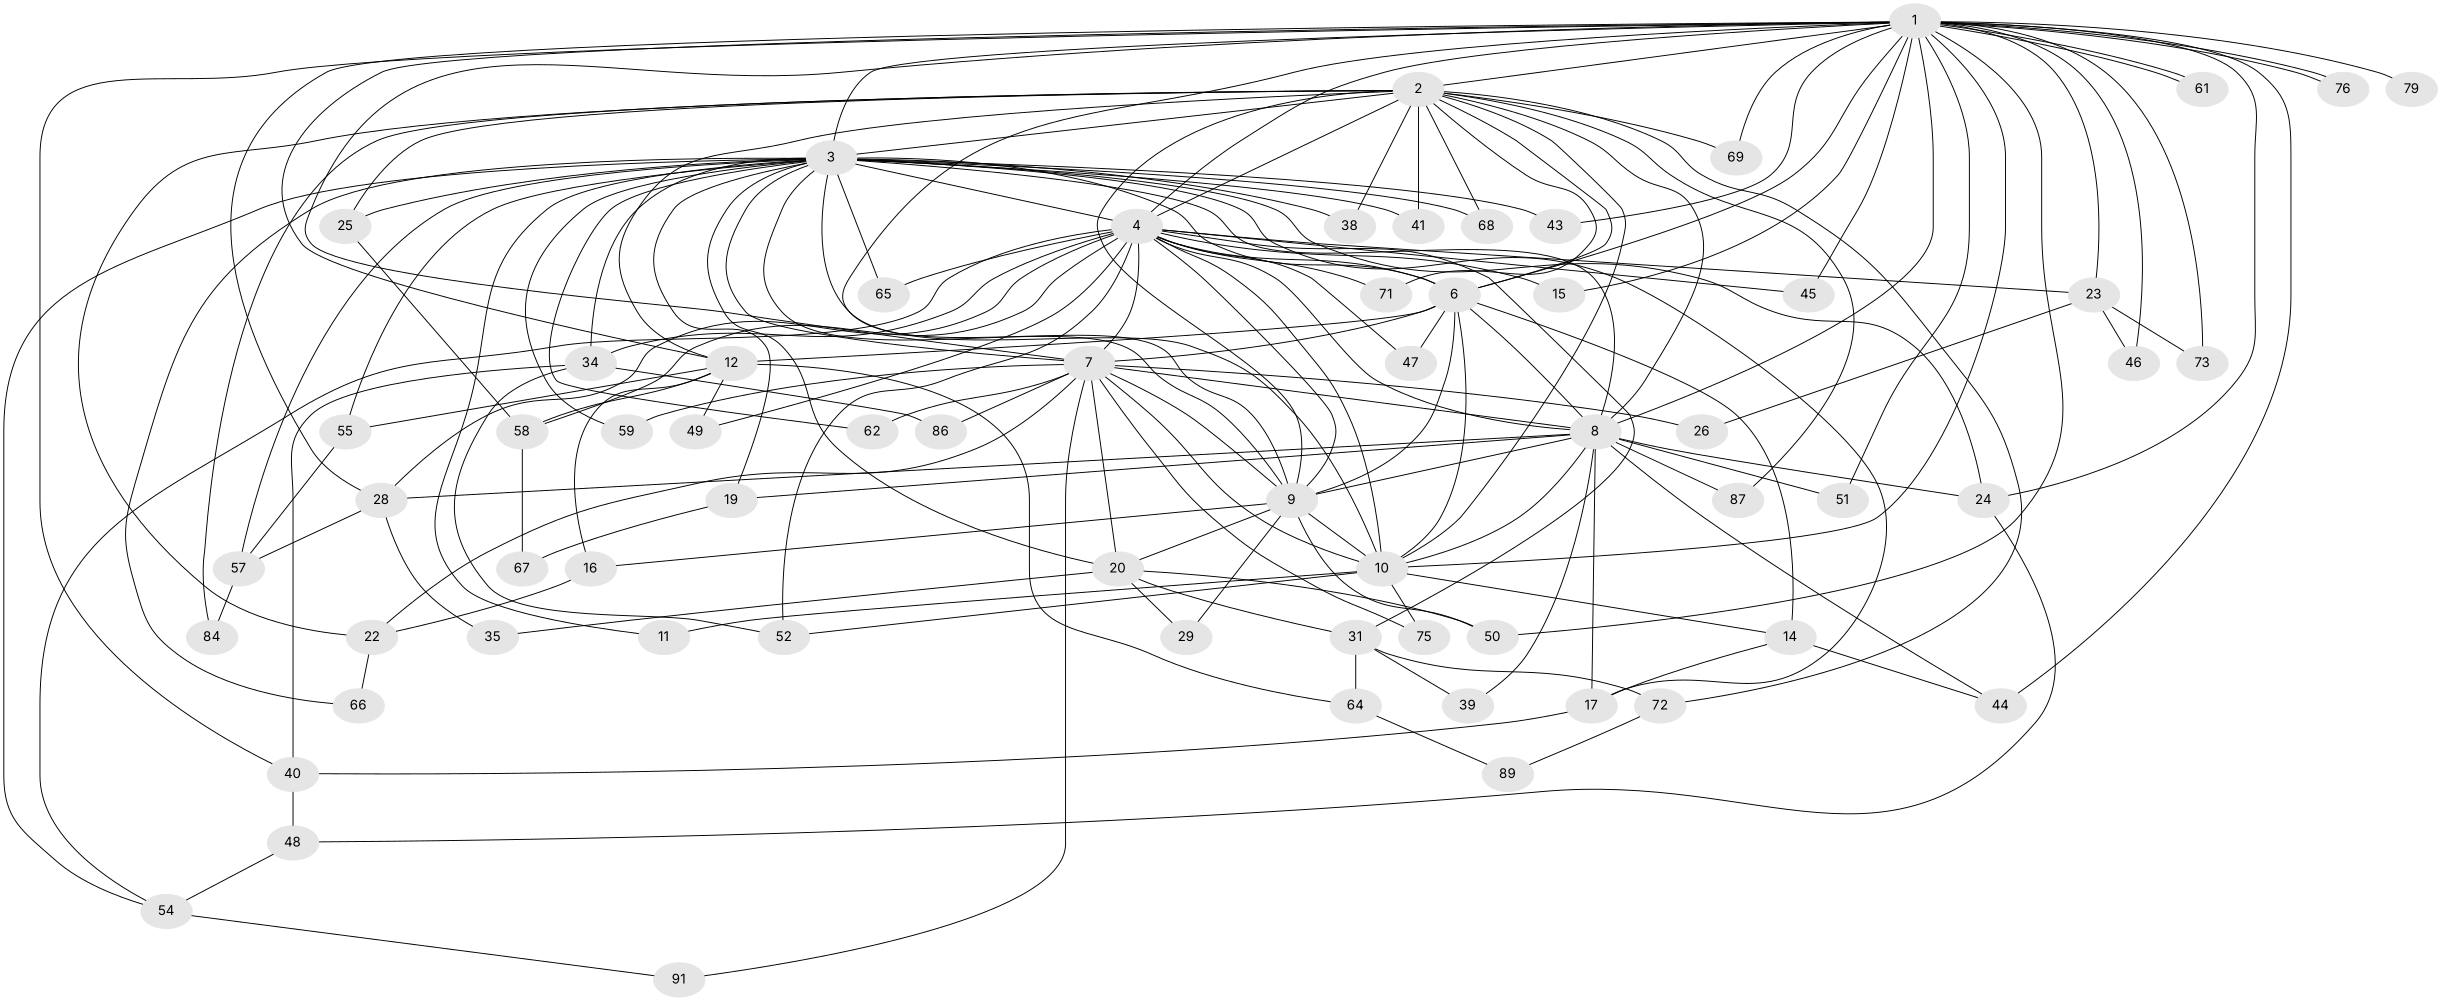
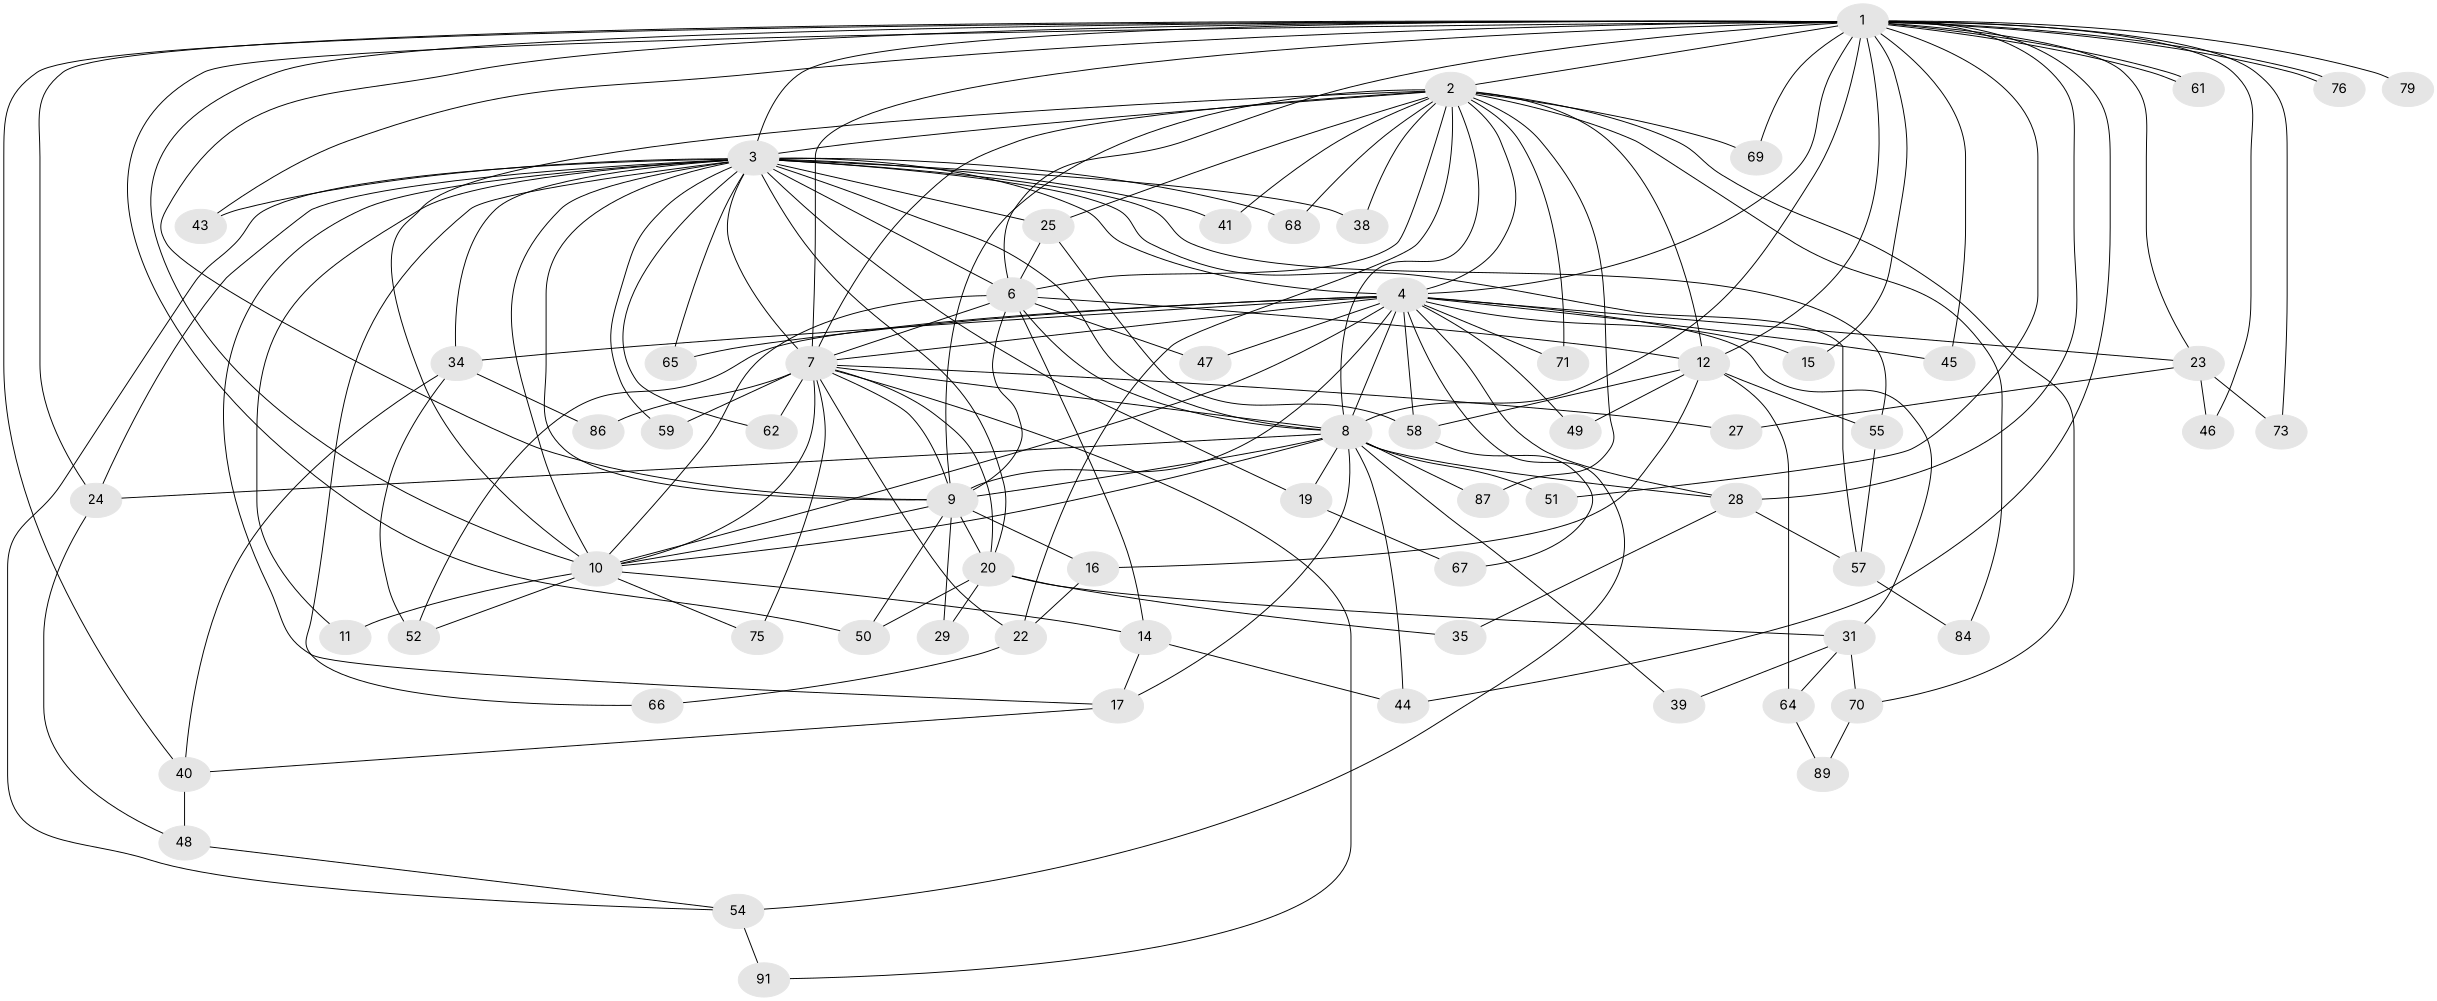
none -> (1075, 128)
(1296, 260) -> (1031, 260)
(1702, 432) -> (1736, 432)
(1660, 706) -> (1857, 706)
